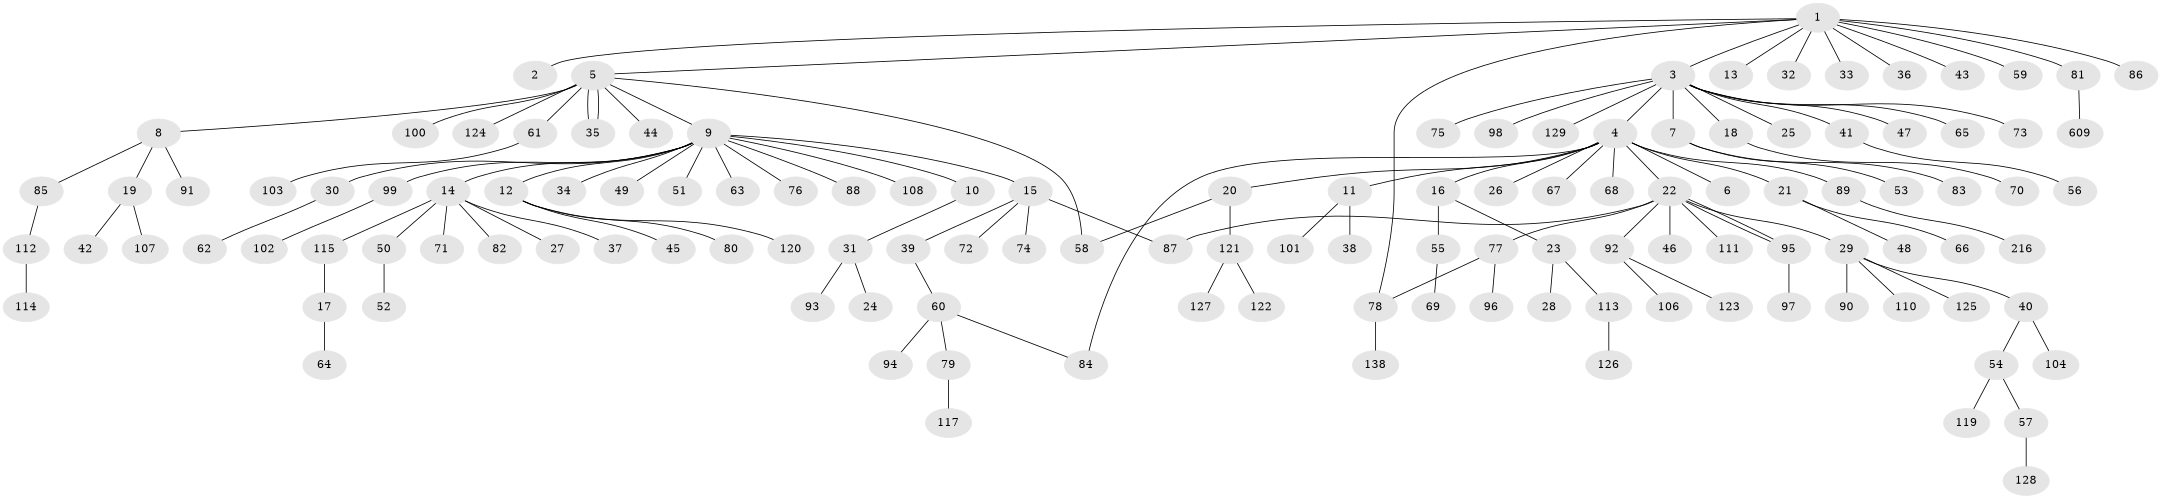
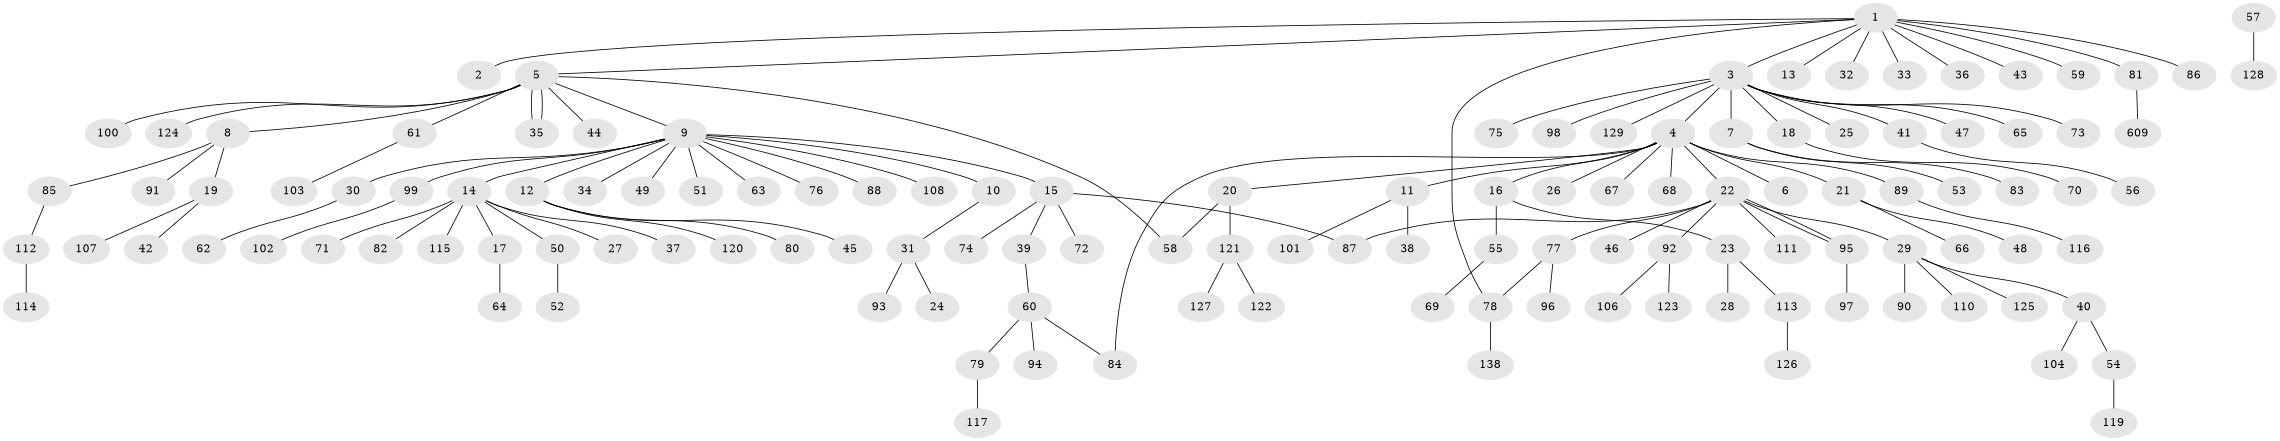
(2022, 249) -> (2080, 249)
(325, 278) -> (485, 220)
(2011, 394) -> none
